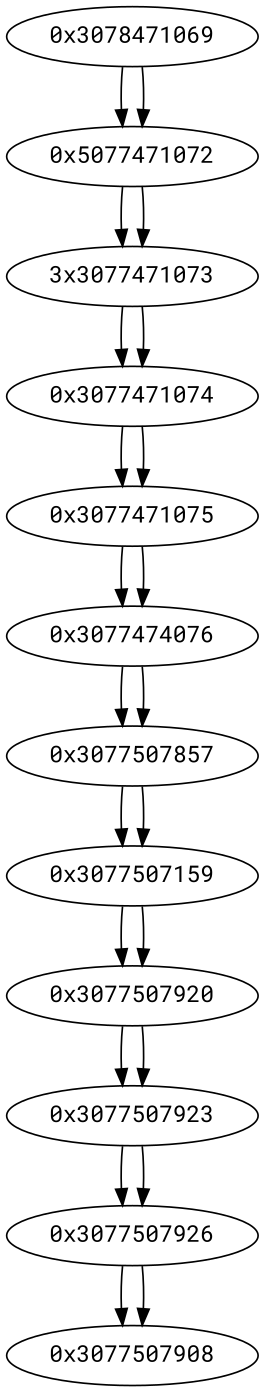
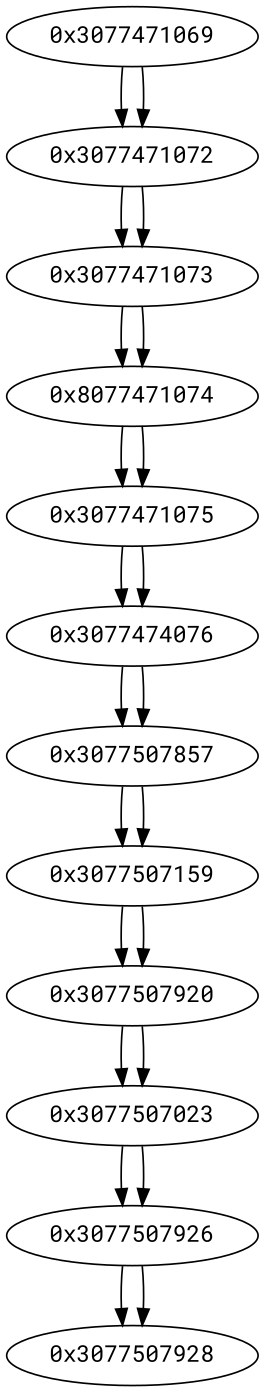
(132, 37) -> (132, 37)
(132, 157) -> (132, 157)
(132, 276) -> (132, 276)
(132, 396) -> (132, 396)
(132, 1116) -> (132, 1116)
(132, 1356) -> (132, 1356)
